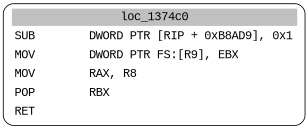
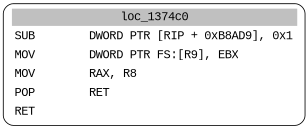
(62, 93) -> (62, 93)
